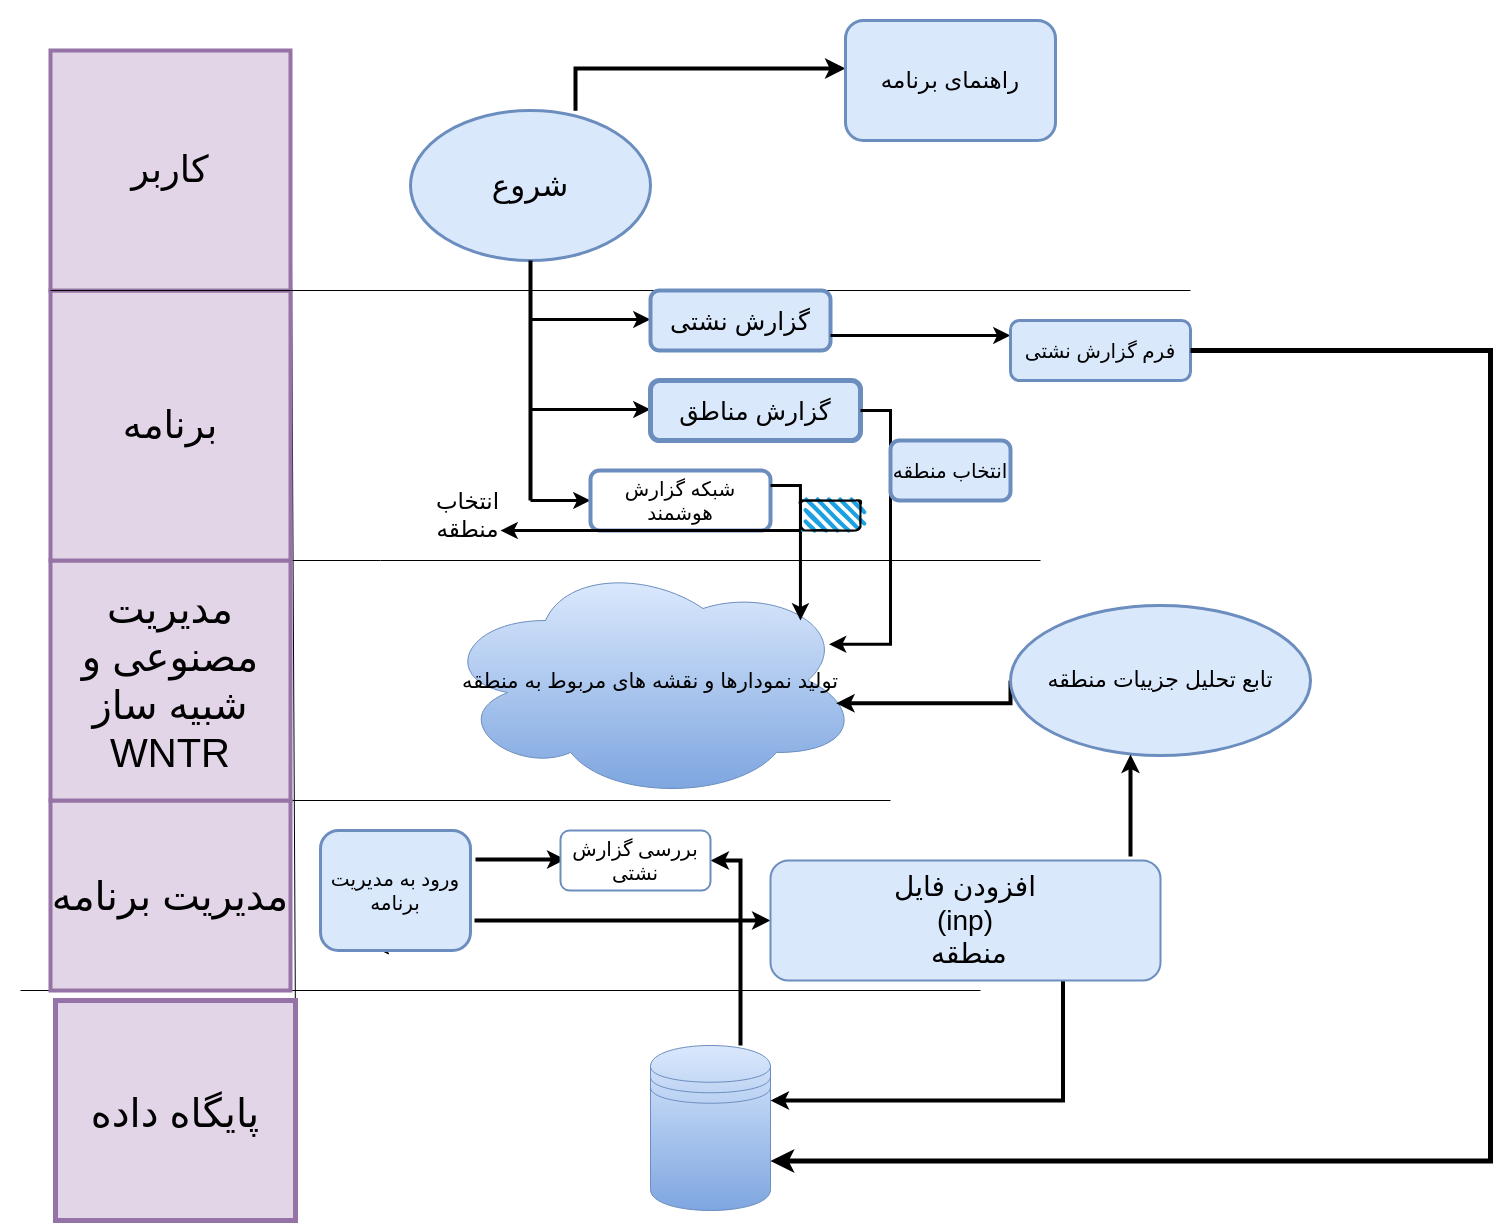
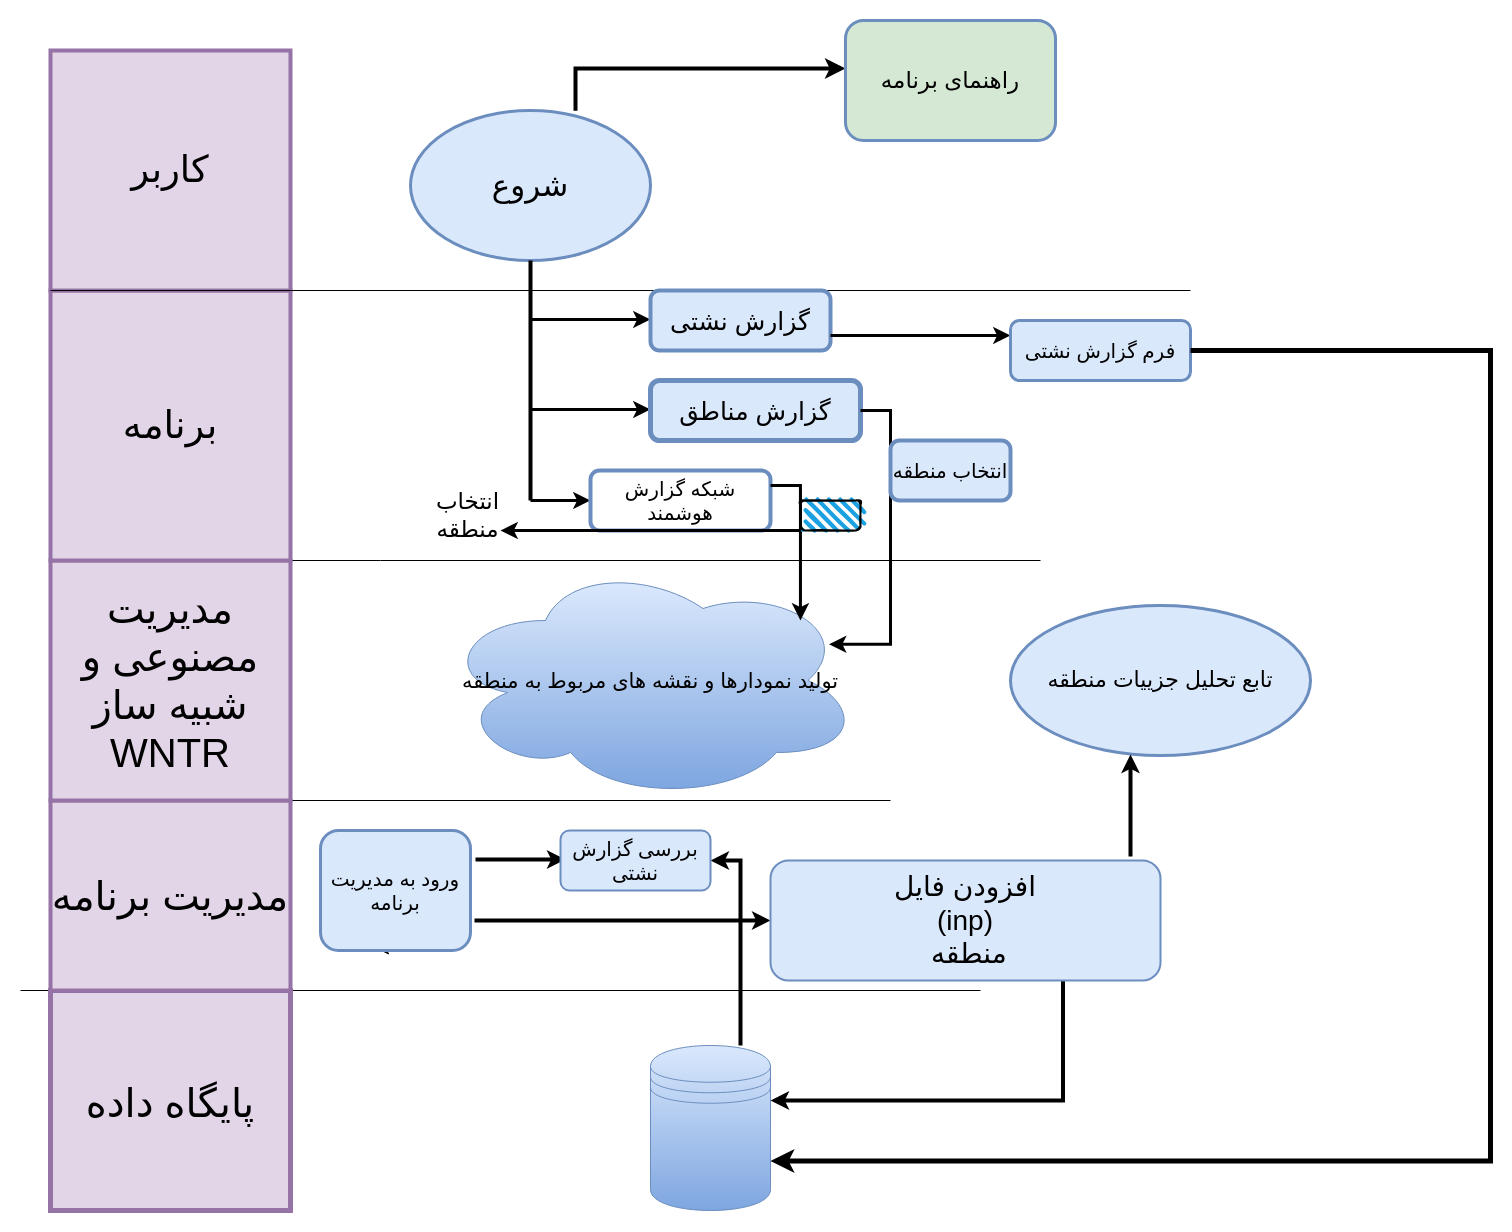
(951, 81) -> (951, 81)
(940, 703) -> none
(636, 861) -> (636, 861)
(176, 1111) -> (171, 1101)
